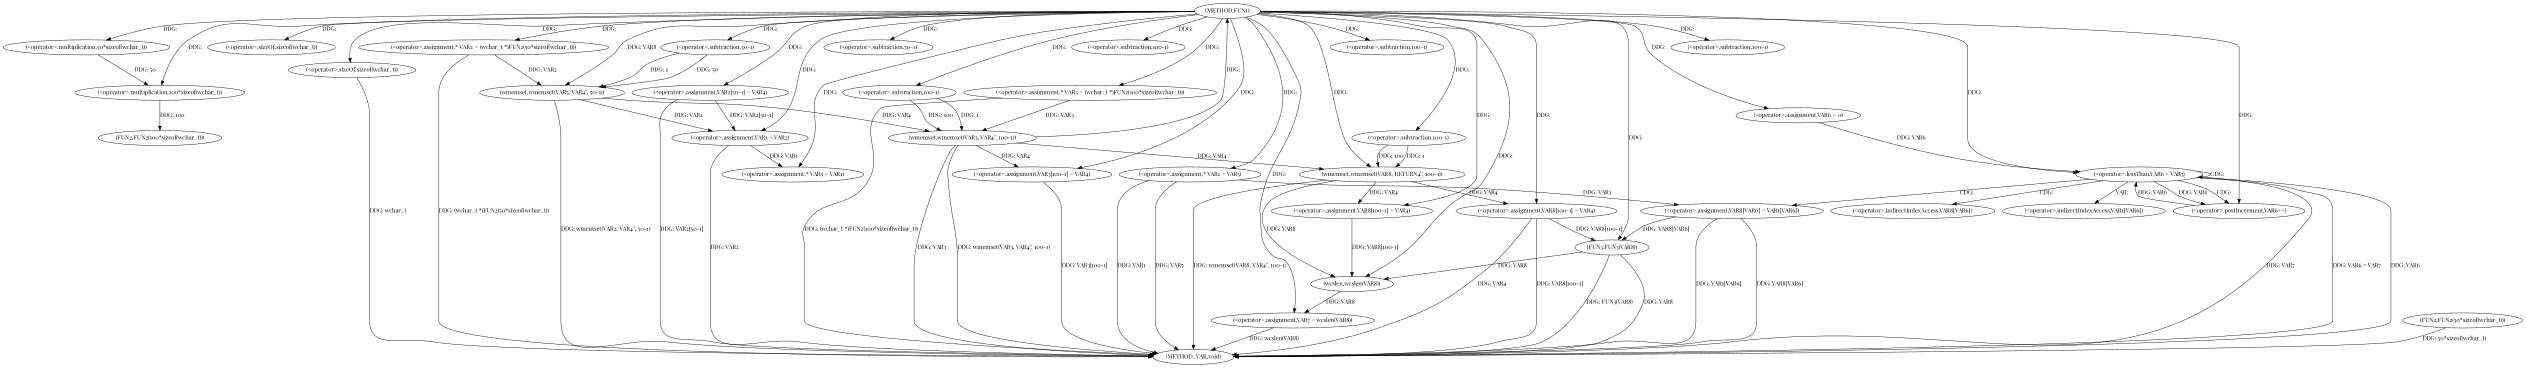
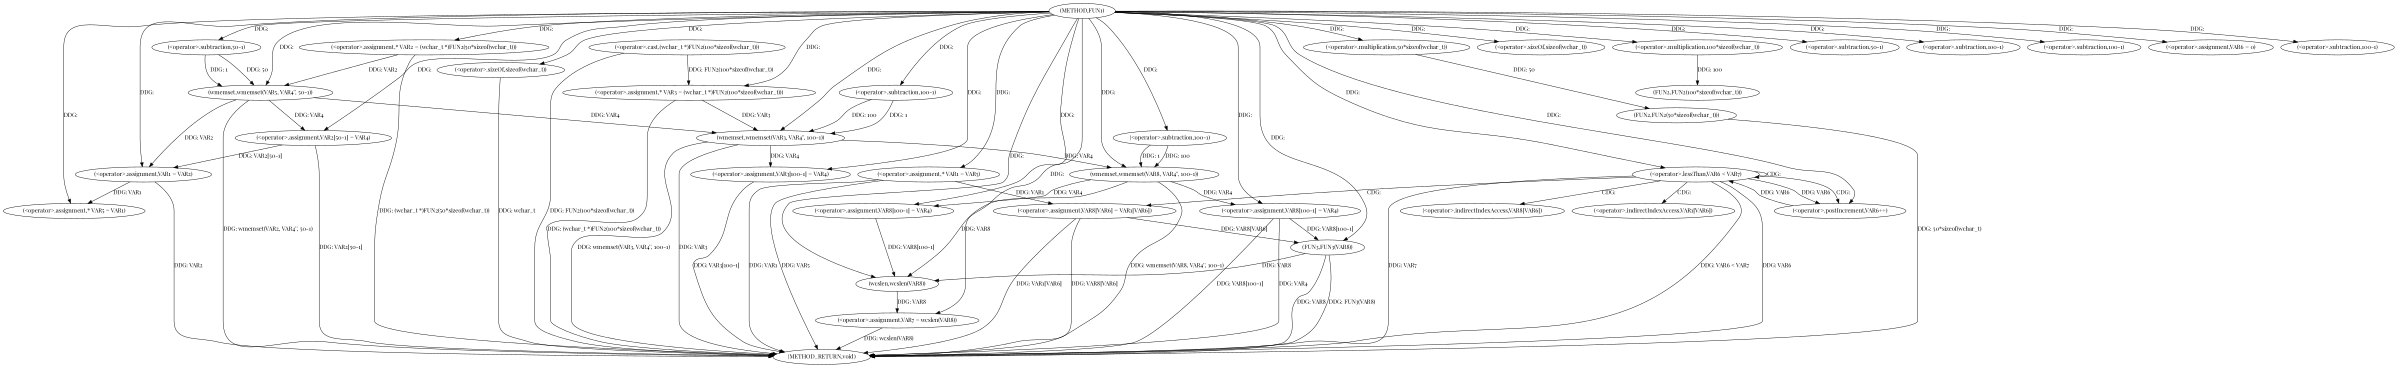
(642, 47) -> (288, 47)
none -> (687, 47)
(121, 69) -> (1530, 81)
none -> (285, 114)
(1169, 123) -> (905, 42)
(1945, 156) -> none
(1382, 174) -> (1144, 174)
(2123, 193) -> (1685, 193)
(1193, 357) -> (822, 357)
